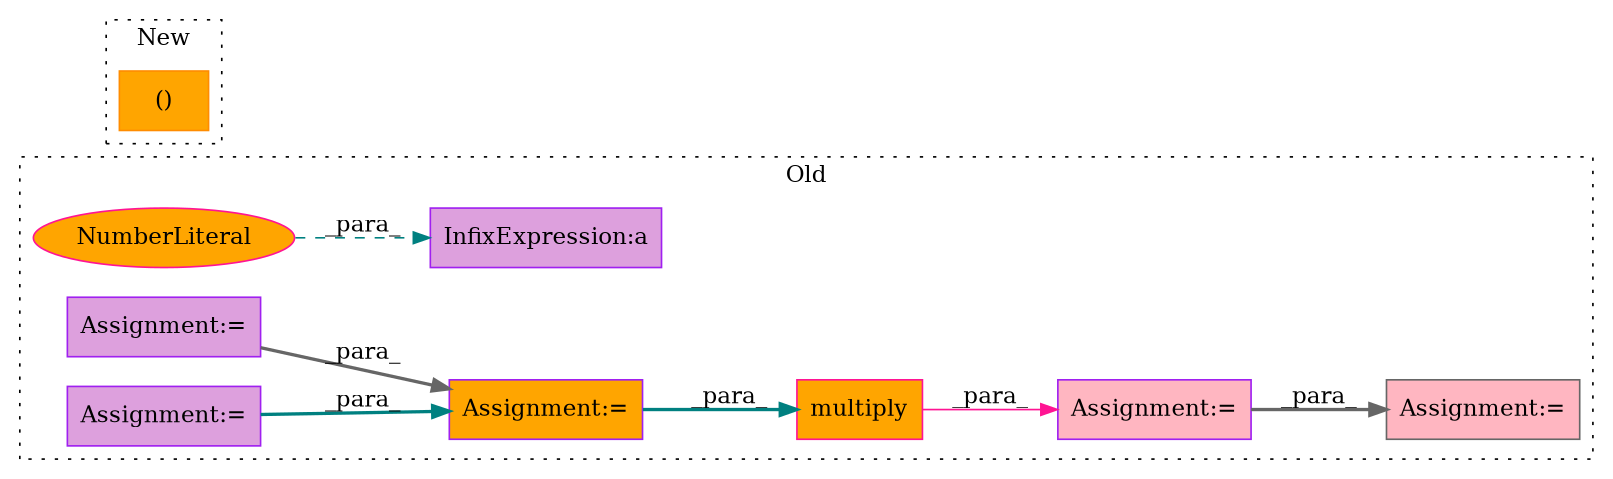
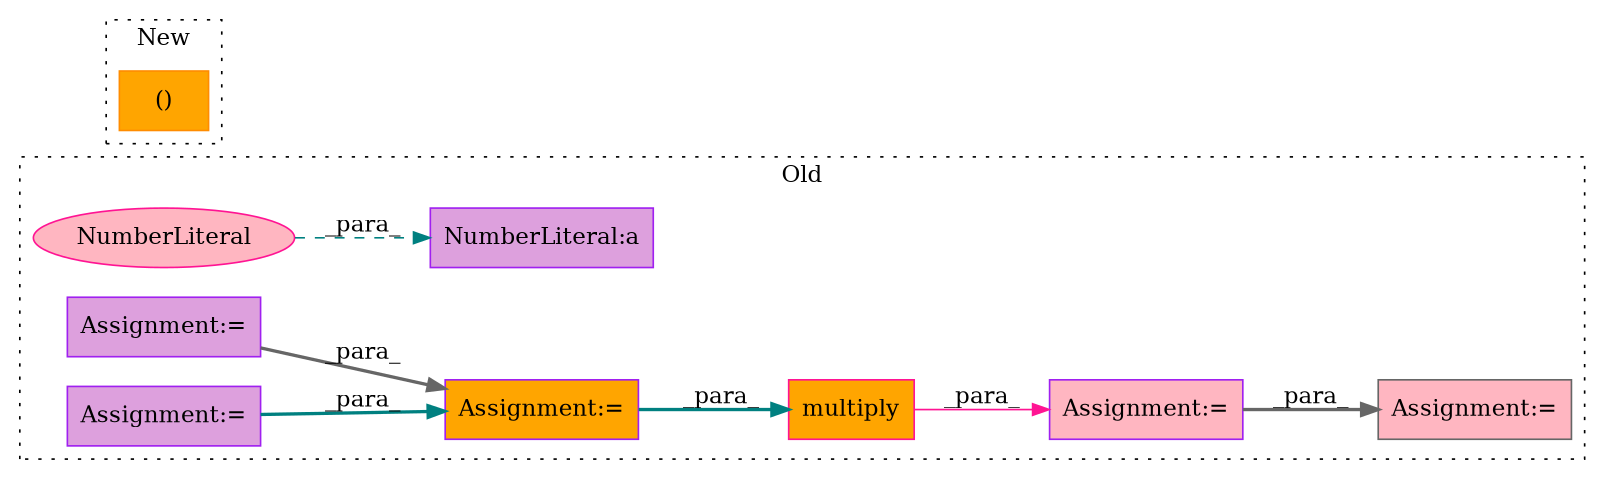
(164, 238) -> (164, 238)
(546, 238) -> (542, 238)
